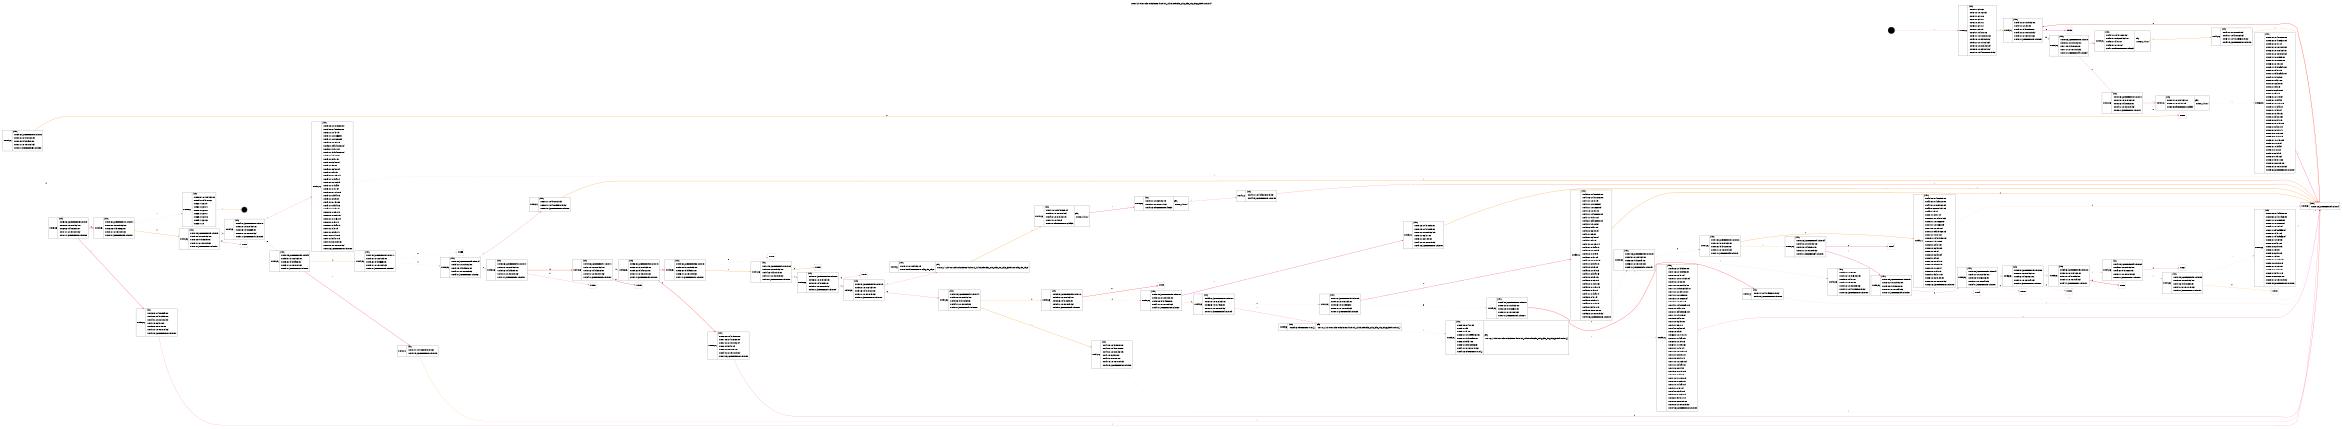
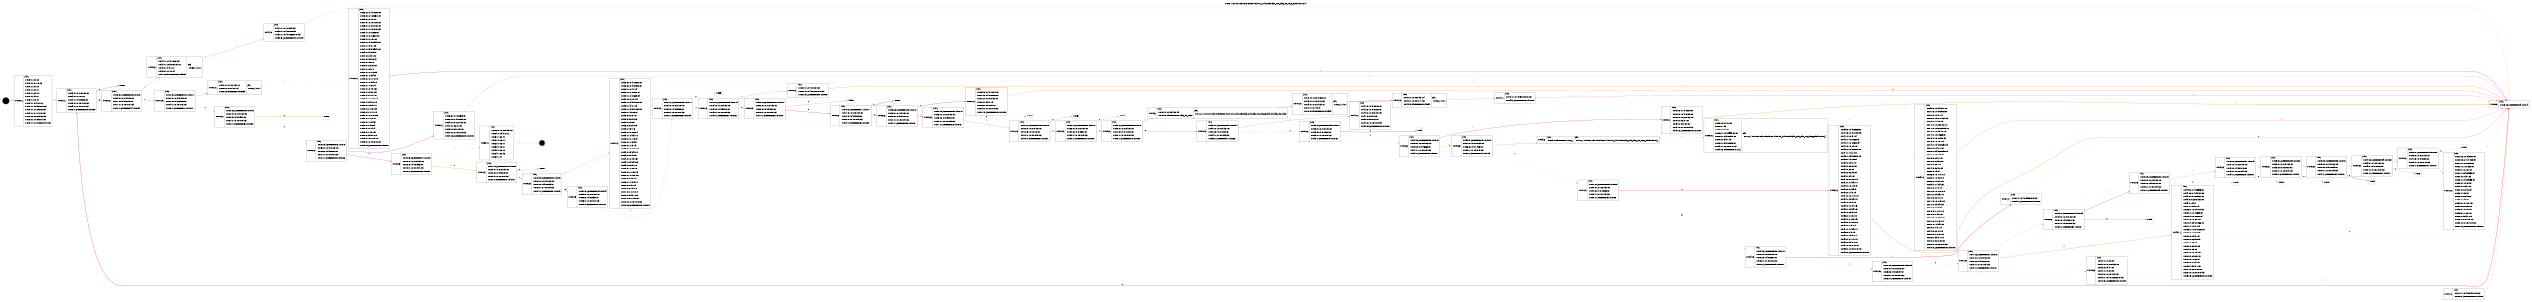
(2160, 112) -> (204, 109)
(357, 308) -> none
